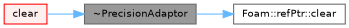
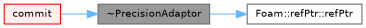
(26, 14) -> (32, 14)
(289, 14) -> (305, 14)
